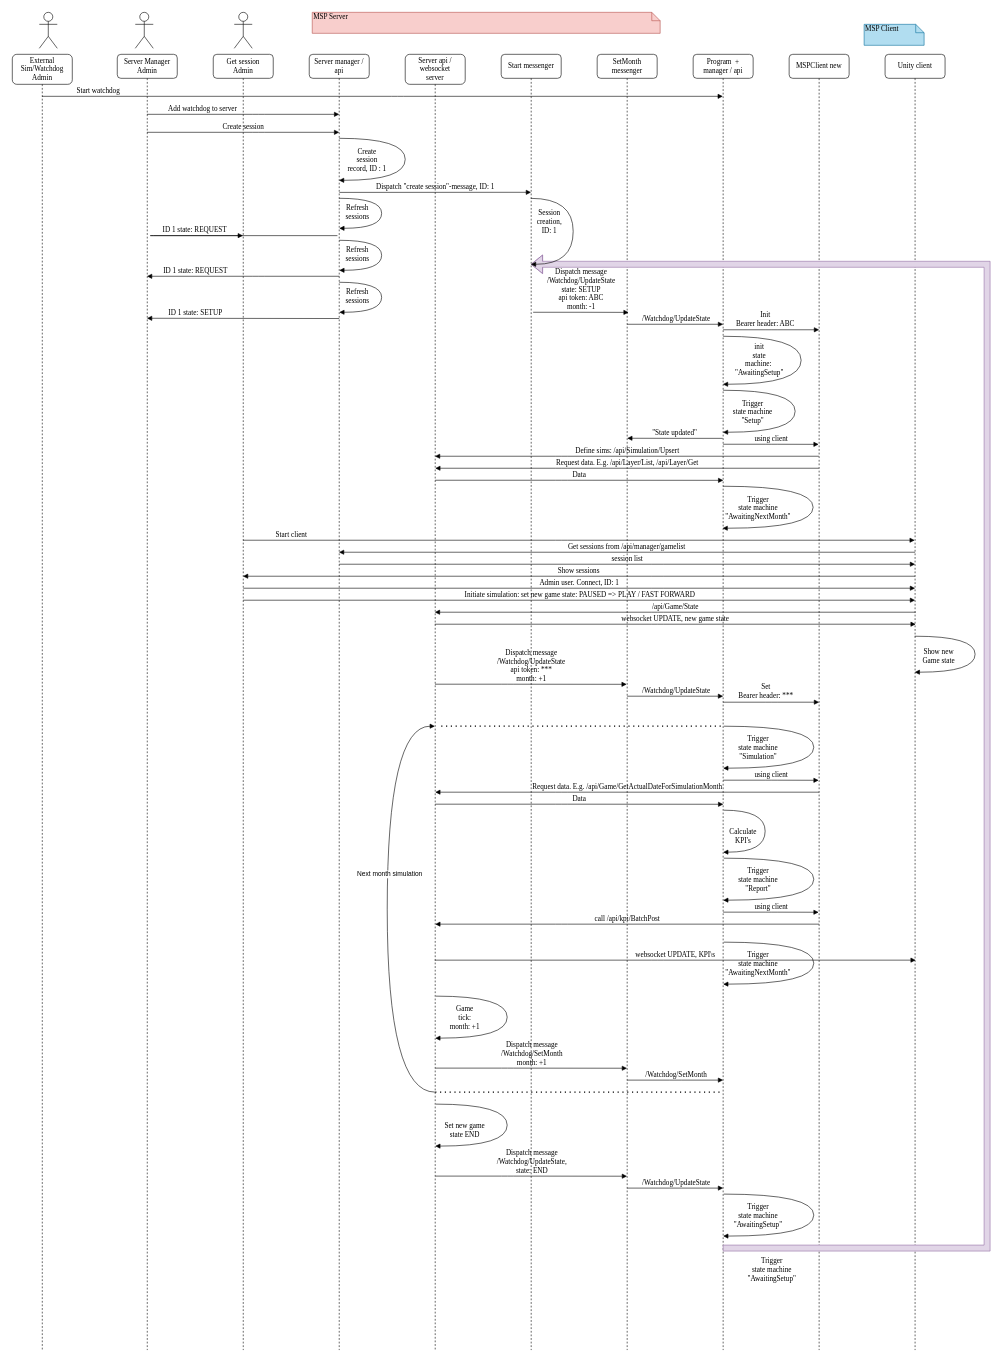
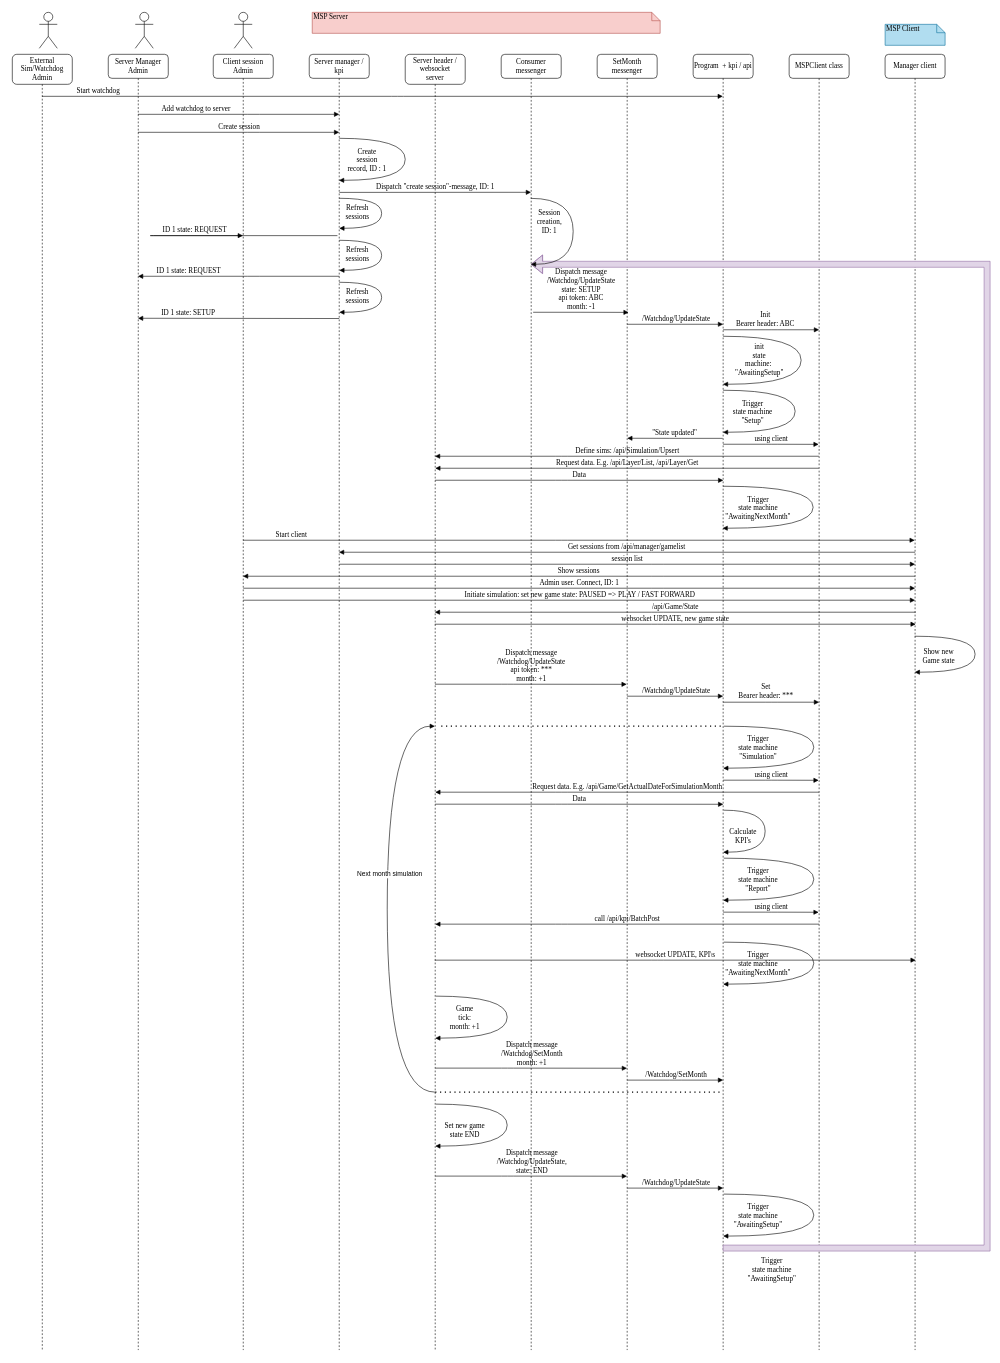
(894, 35) -> (915, 35)
(243, 66) -> (243, 66)
(339, 66) -> (339, 66)
(531, 66) -> (531, 66)
(723, 66) -> (723, 66)
(819, 66) -> (819, 66)
(915, 66) -> (915, 66)
(435, 69) -> (435, 69)
(147, 702) -> (138, 702)
